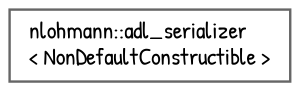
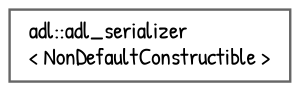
(150, 46) -> (150, 46)
